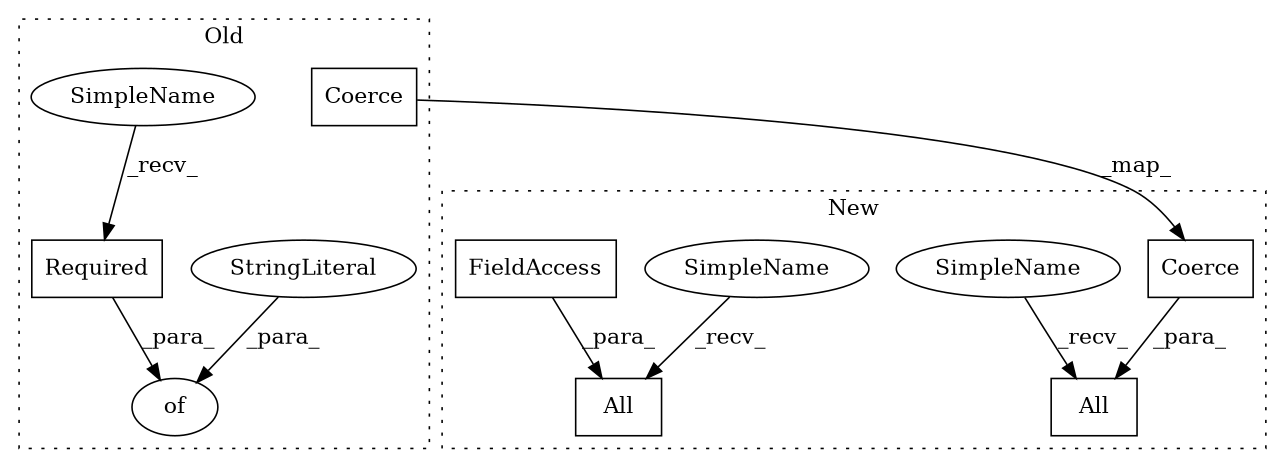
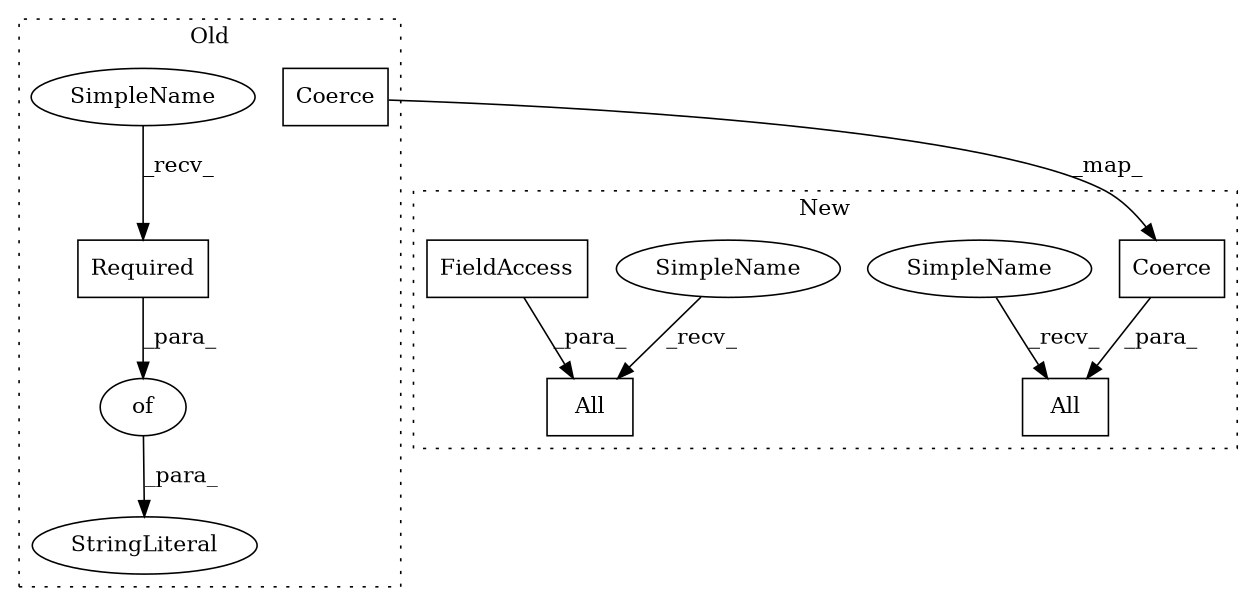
(243, 334) -> (144, 468)
